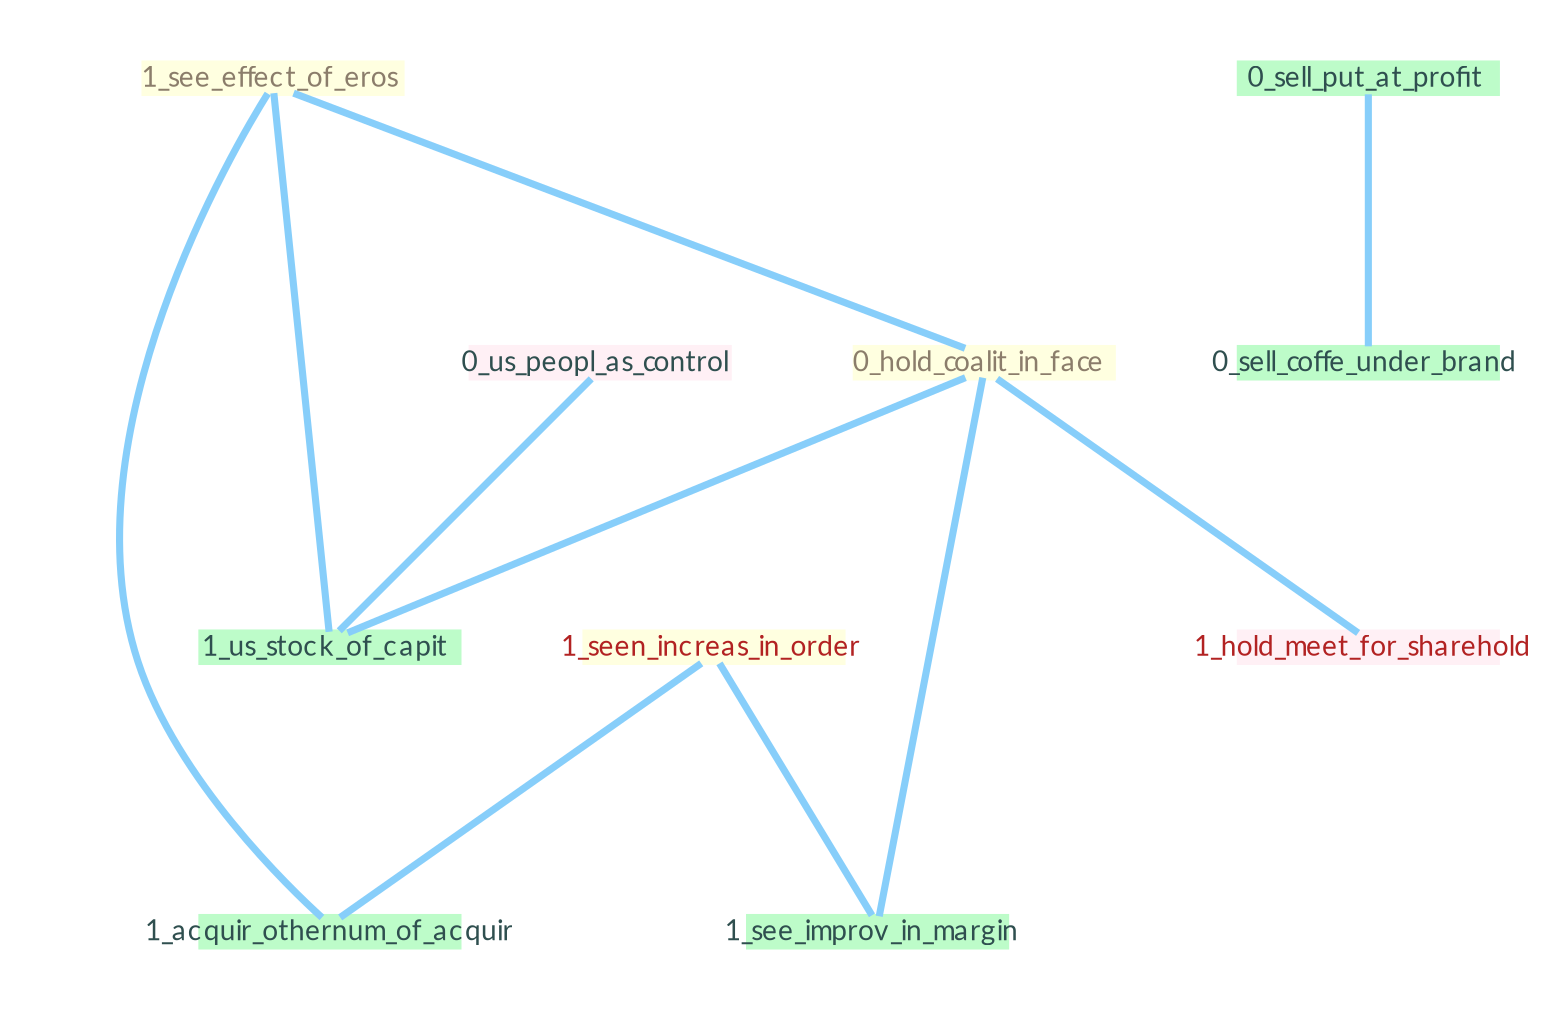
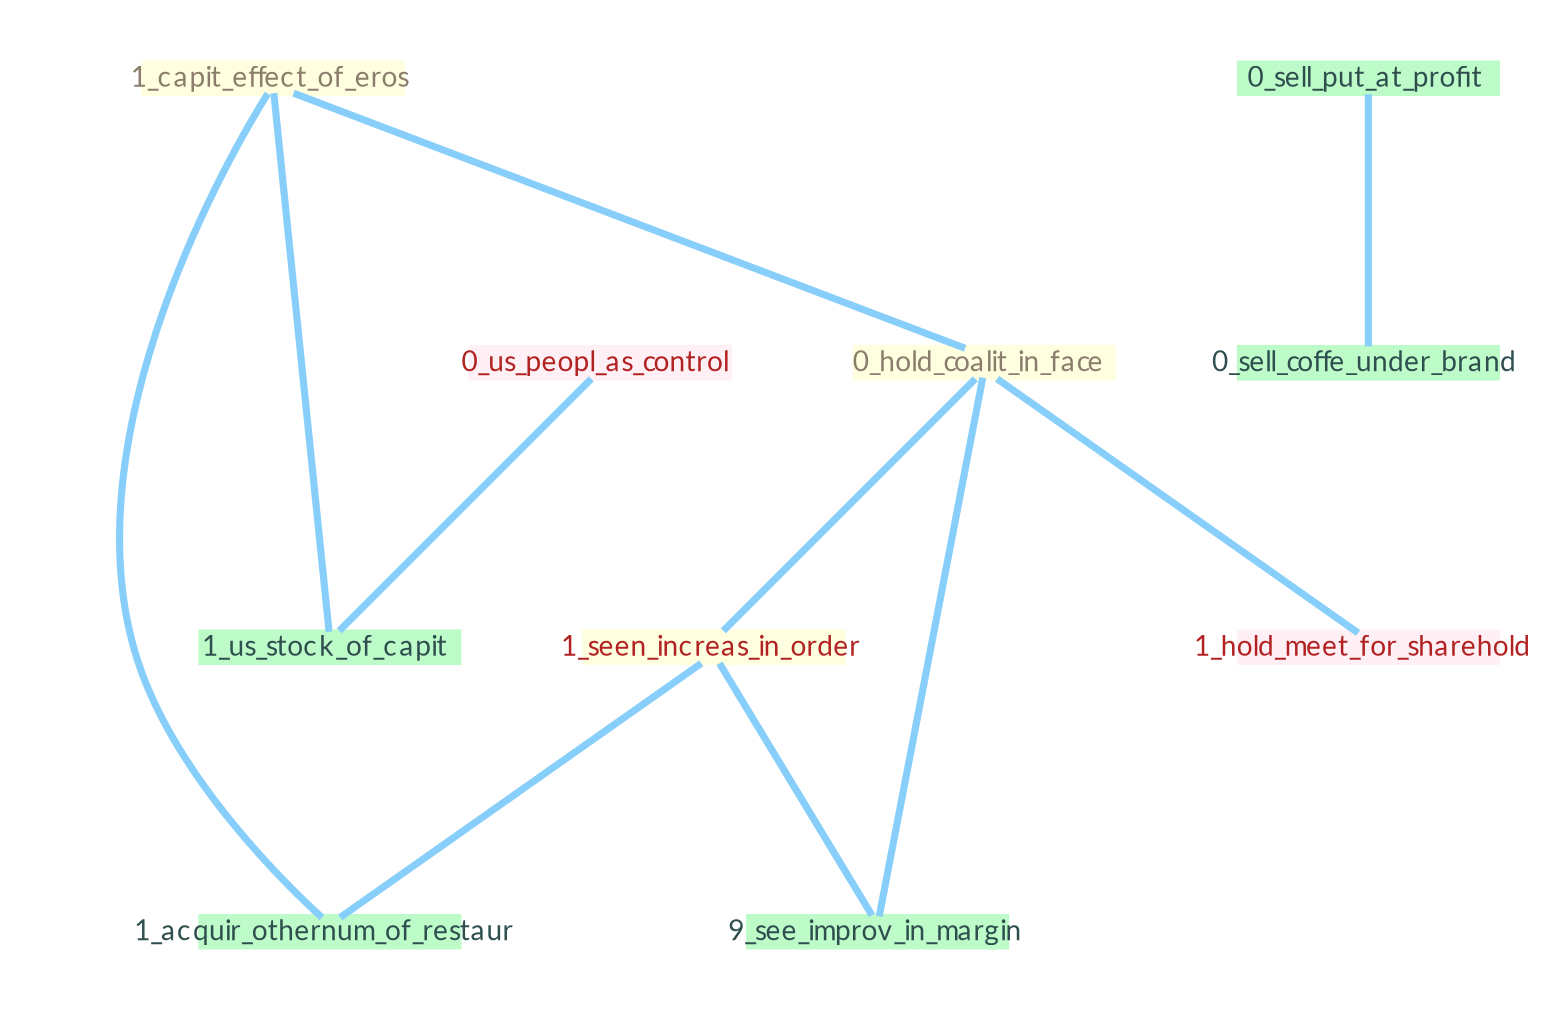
(273, 78) -> (273, 78)
(600, 363) -> (600, 363)
(657, 505) -> (849, 505)
(330, 932) -> (330, 932)
(878, 932) -> (878, 932)
